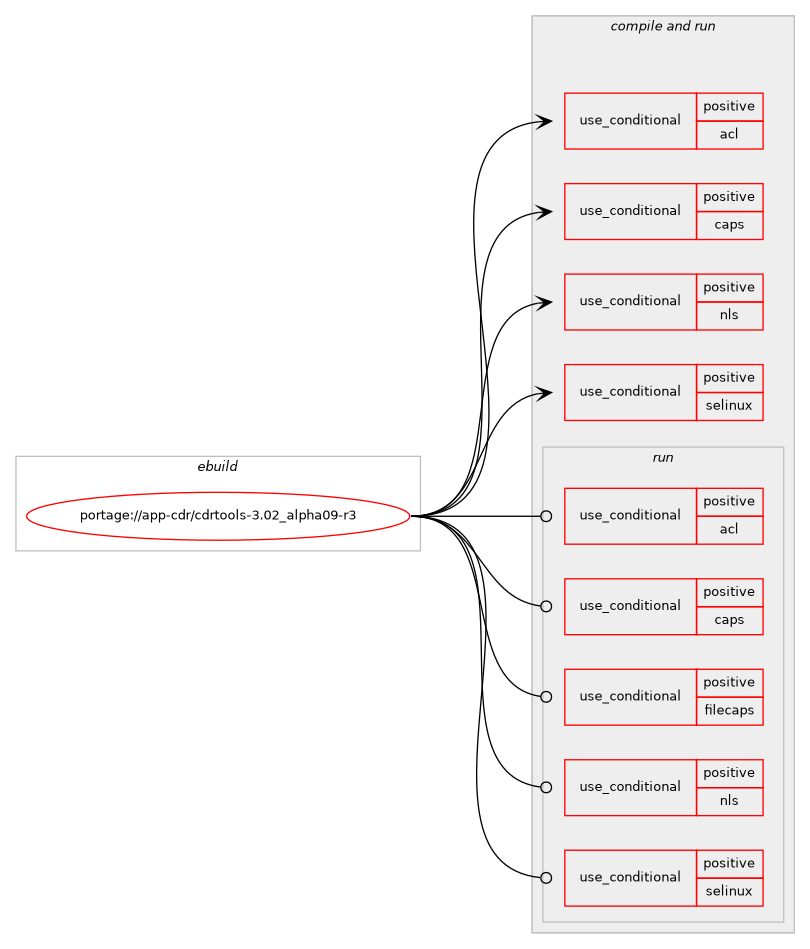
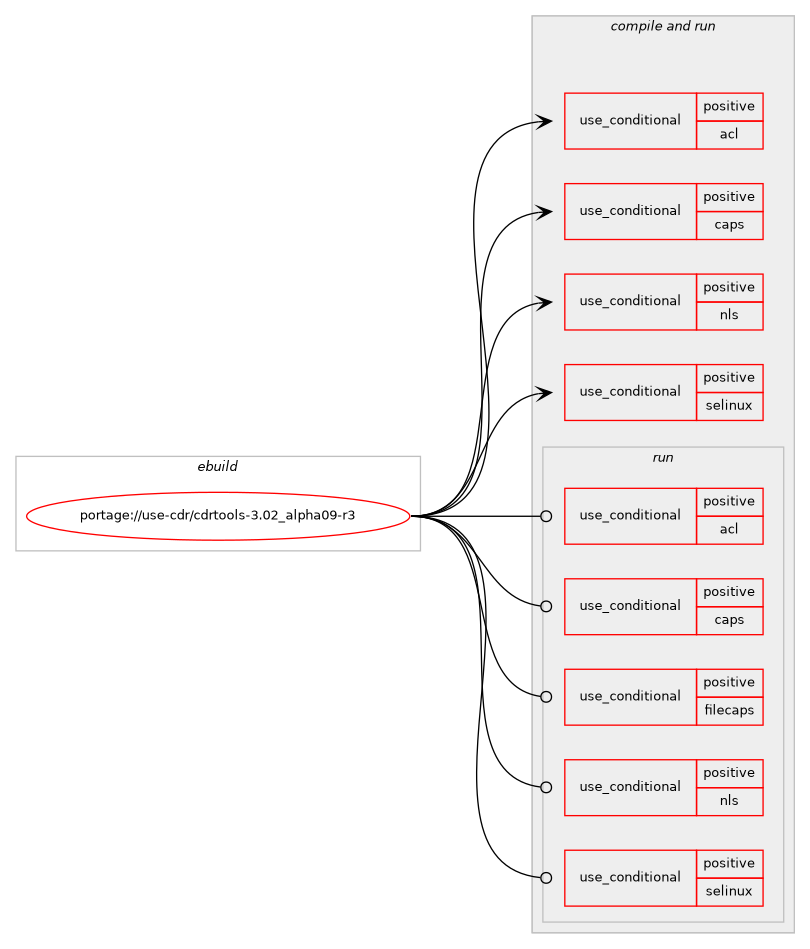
(218, 516) -> (218, 516)
